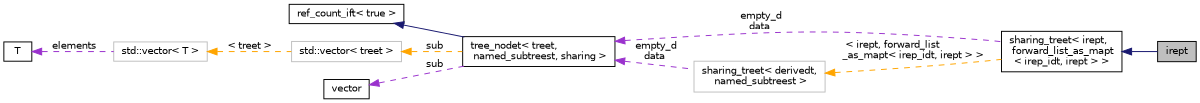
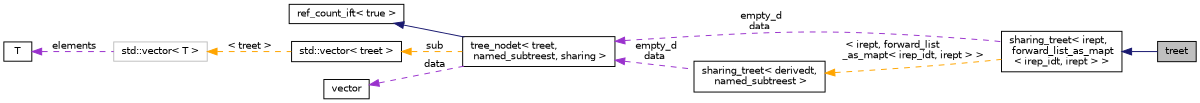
(347, 52) -> (347, 52)
(1177, 52) -> (1177, 52)
(433, 65) -> (433, 65)
(760, 77) -> (760, 77)
